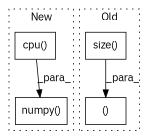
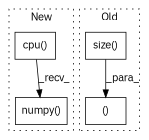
(54, 78) -> (54, 78)
